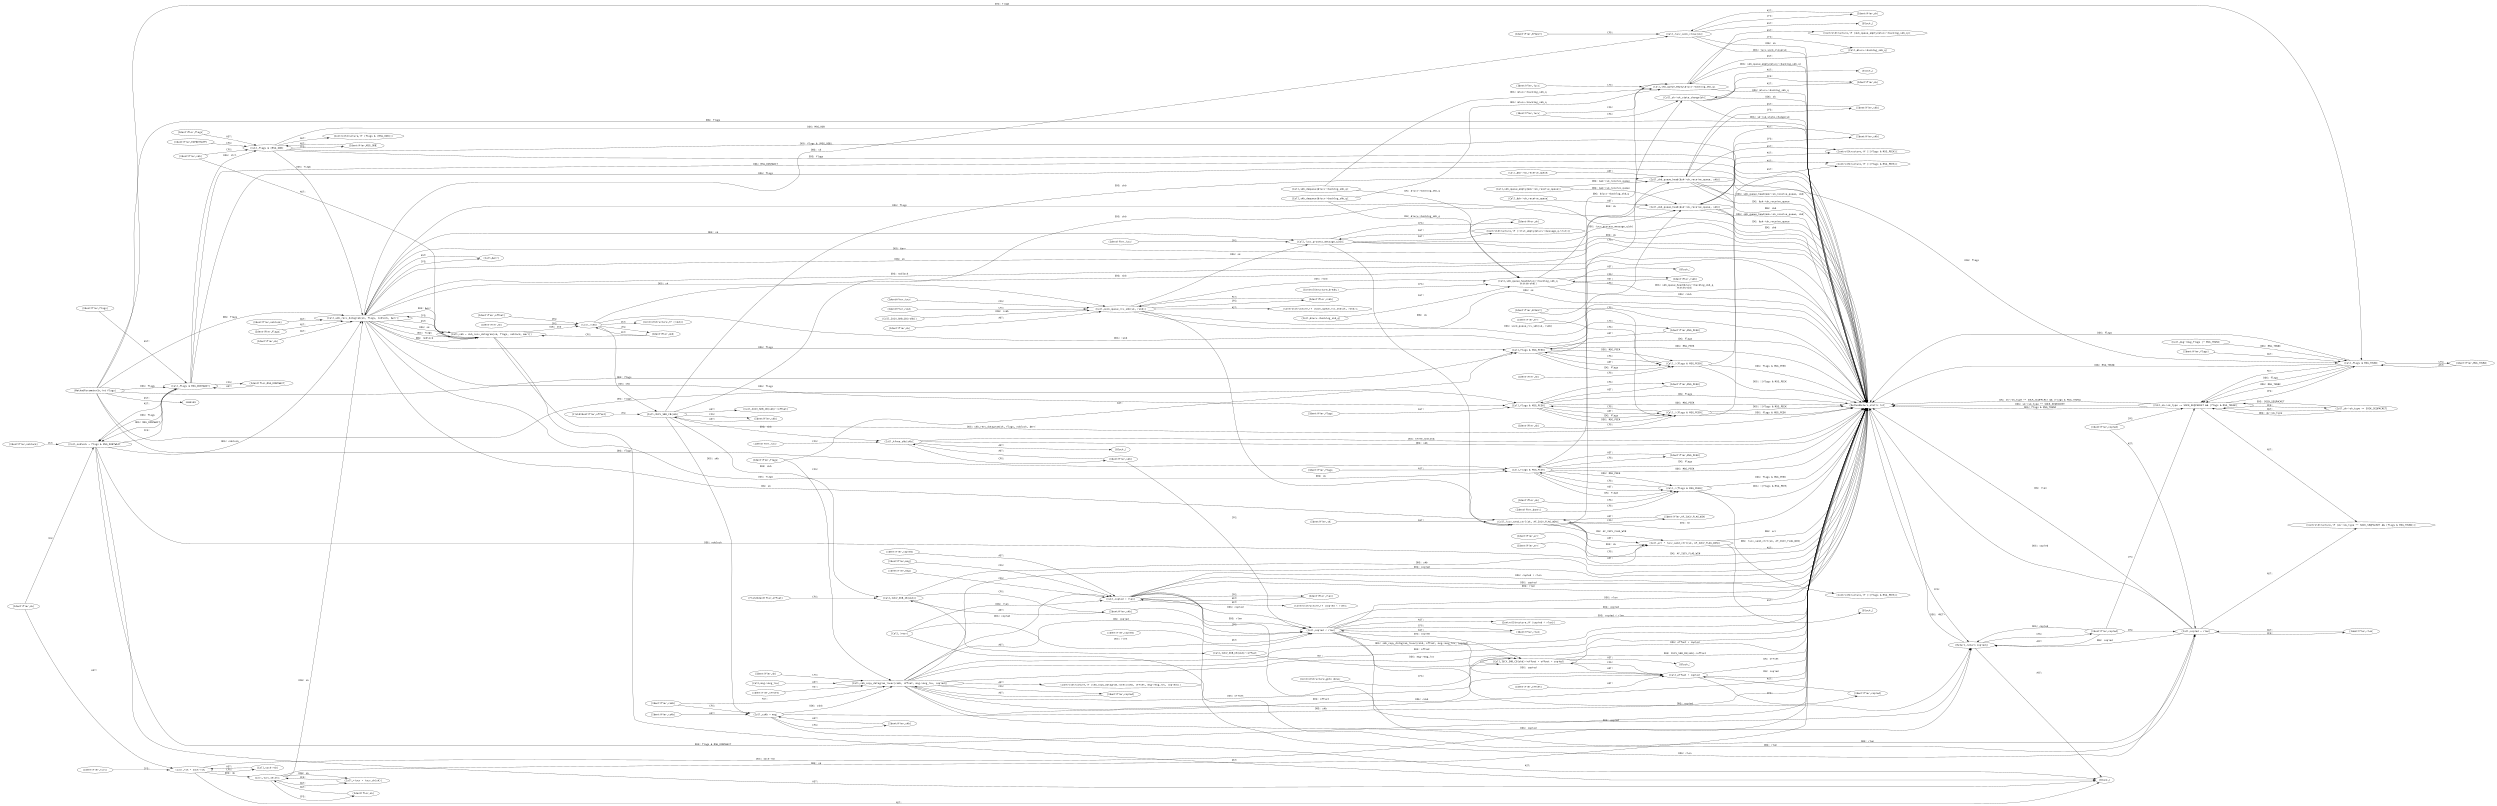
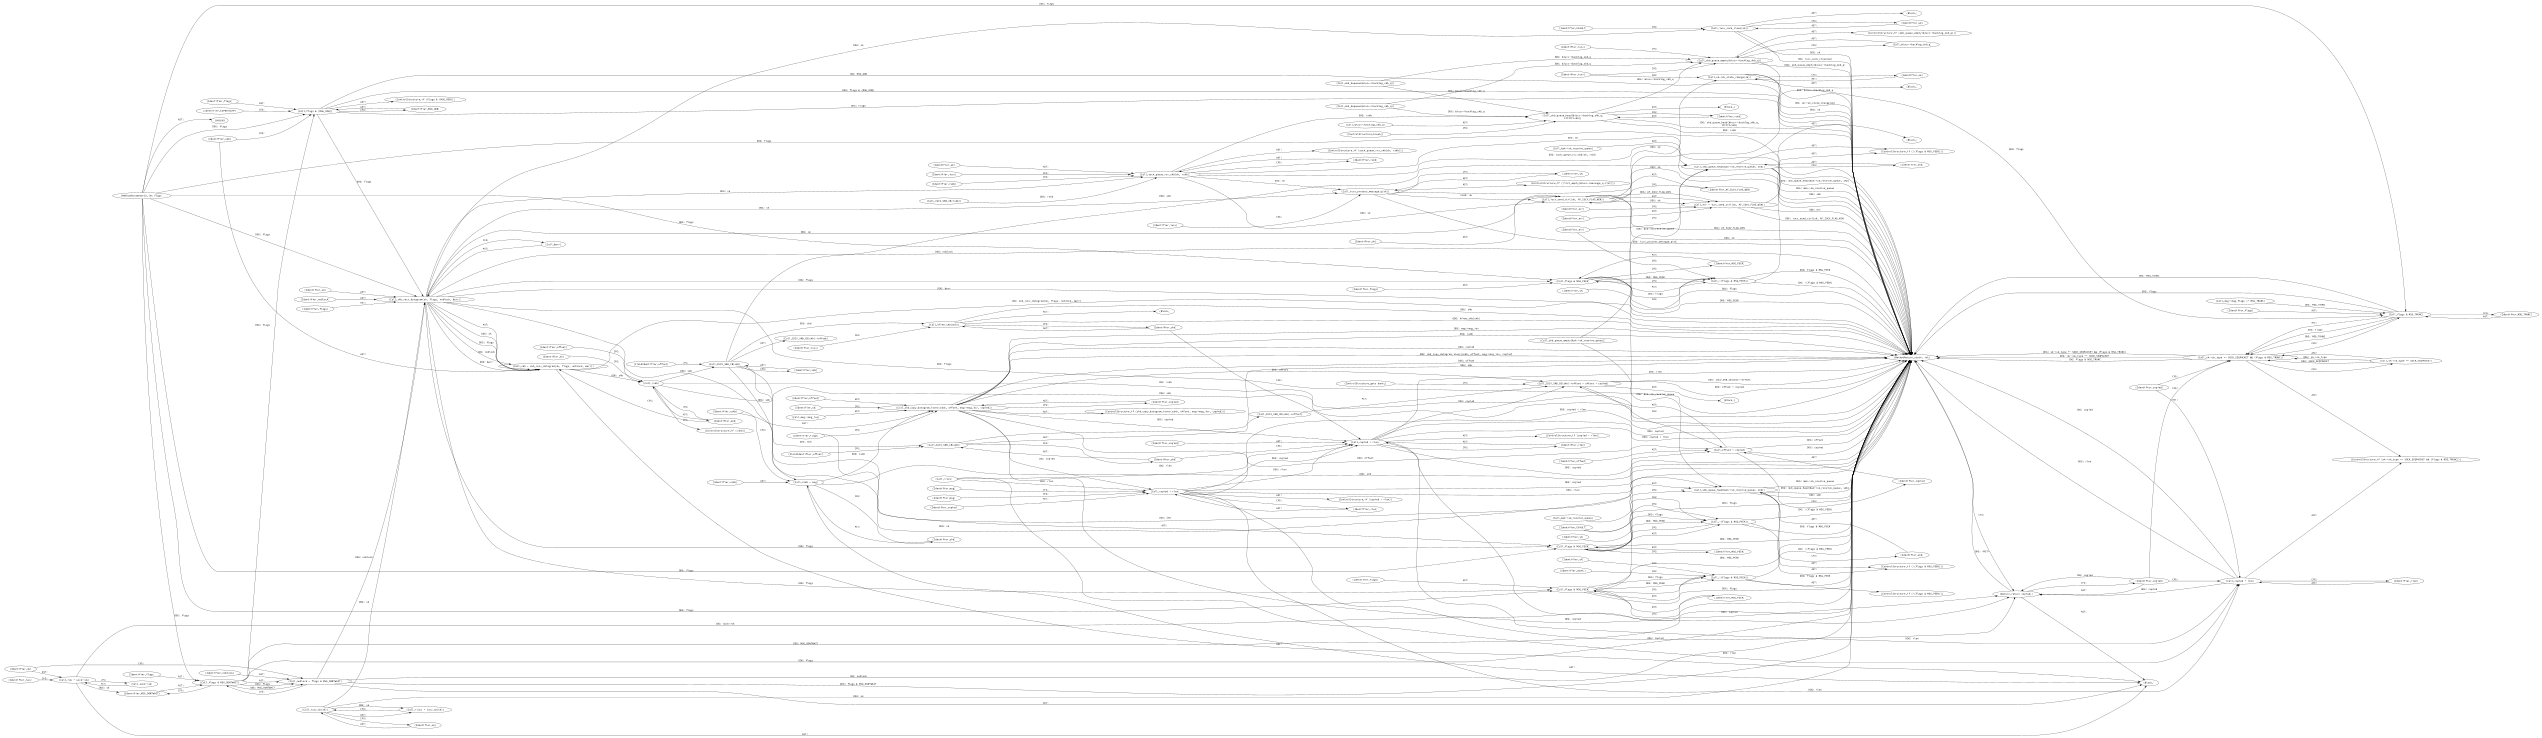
none -> (209, 130)
(230, 155) -> (263, 325)
(1422, 315) -> (1466, 195)
(432, 318) -> none
(226, 775) -> (99, 689)
